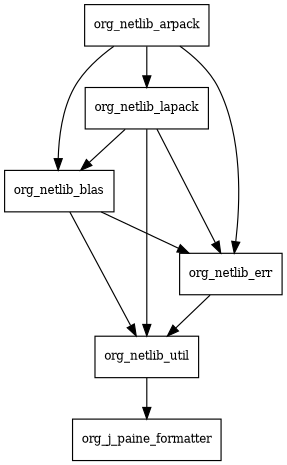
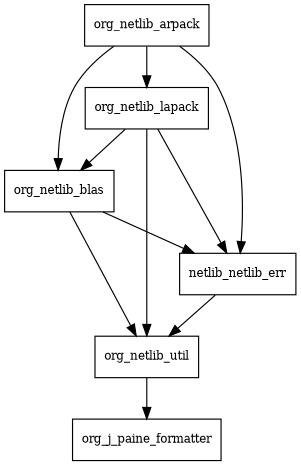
(231, 274) -> (238, 274)
